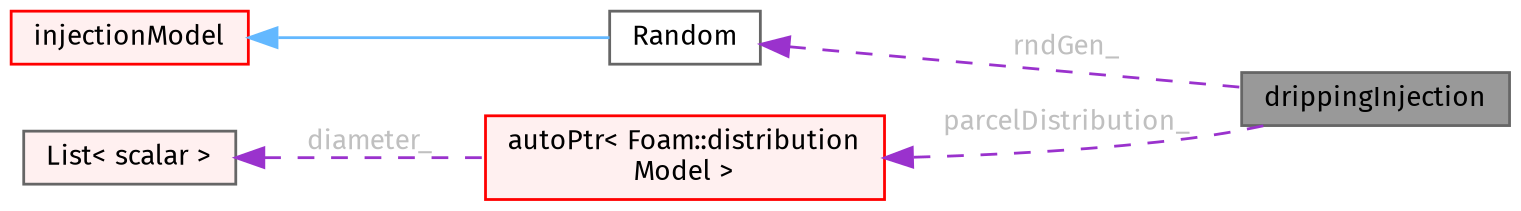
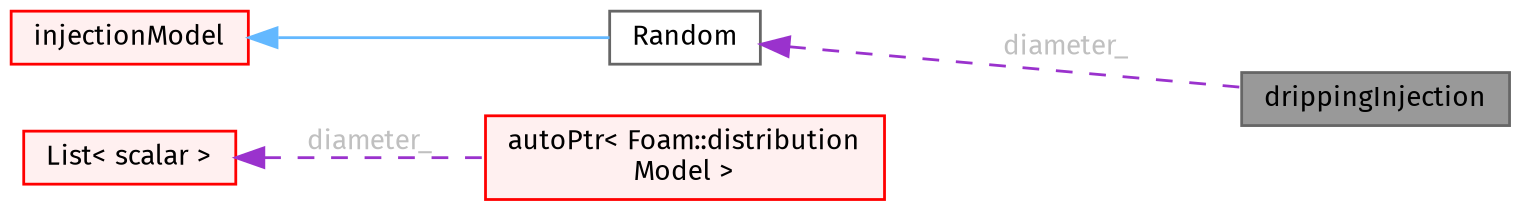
(1063, 47) -> (1063, 47)
(1089, 148) -> none
(130, 158) -> (130, 158)
